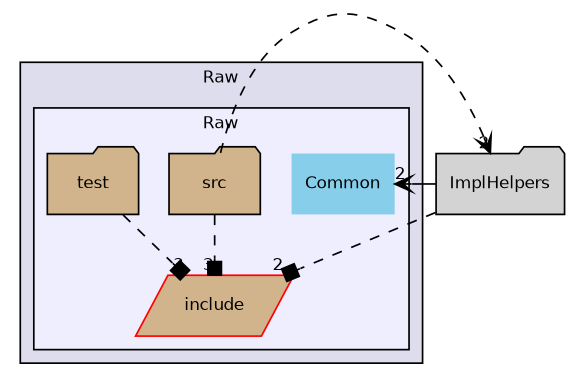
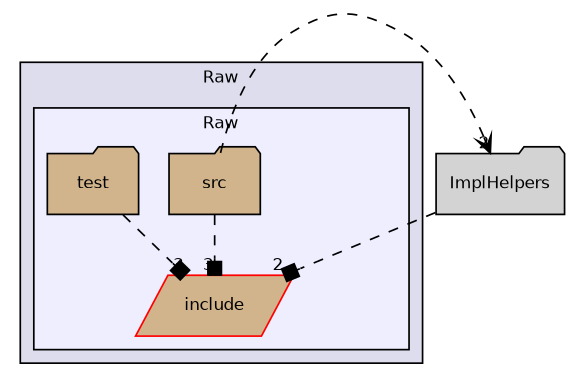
(343, 184) -> none
